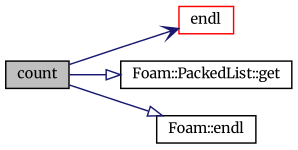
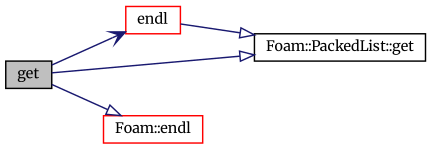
none -> (210, 28)
(37, 75) -> (29, 75)
(206, 129) -> (153, 129)
